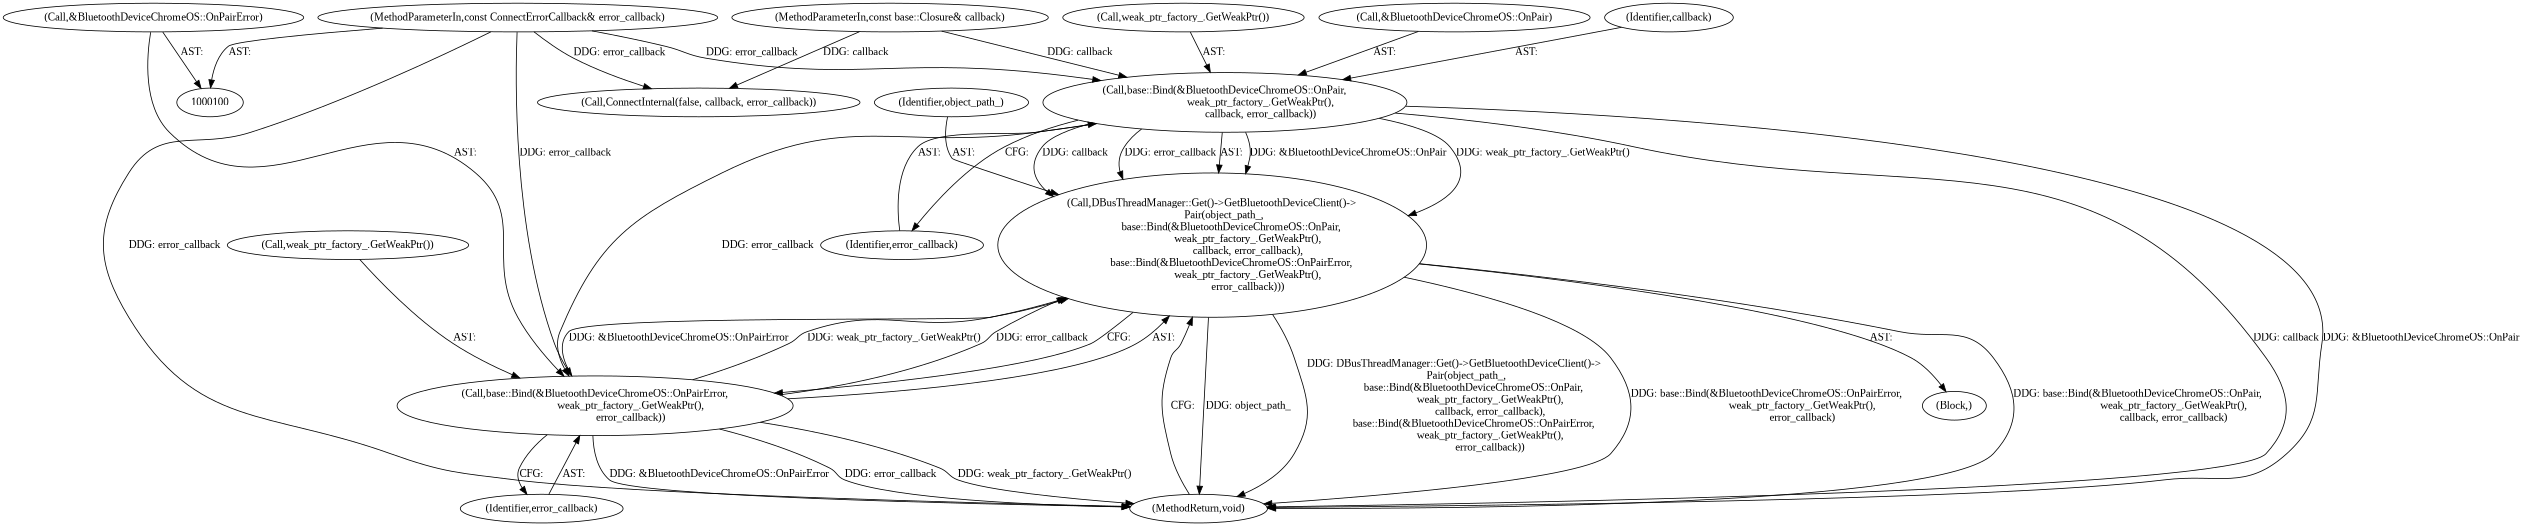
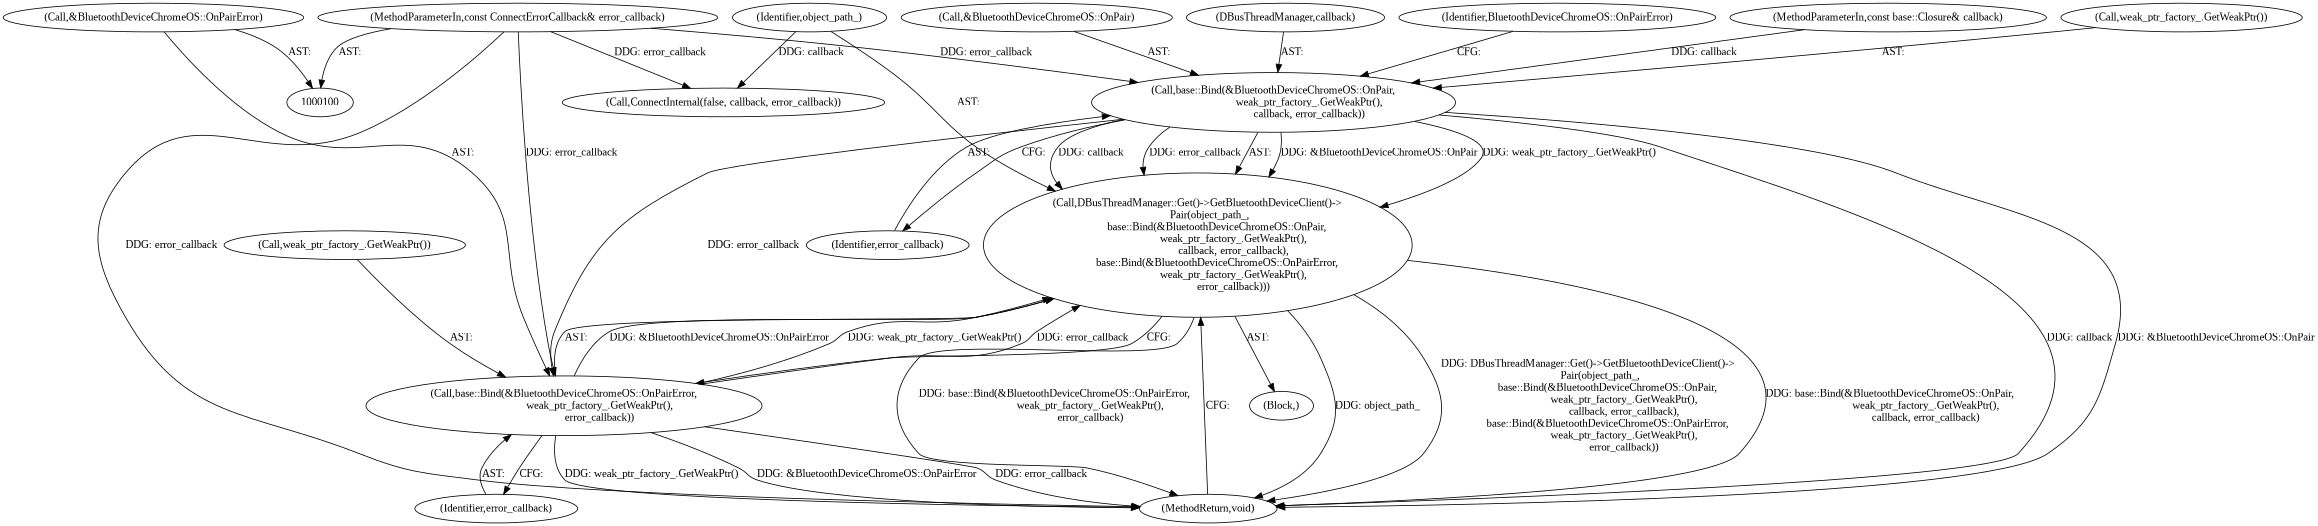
none -> (1557, 18)
(1669, 18) -> (1286, 18)
(798, 58) -> (770, 57)
